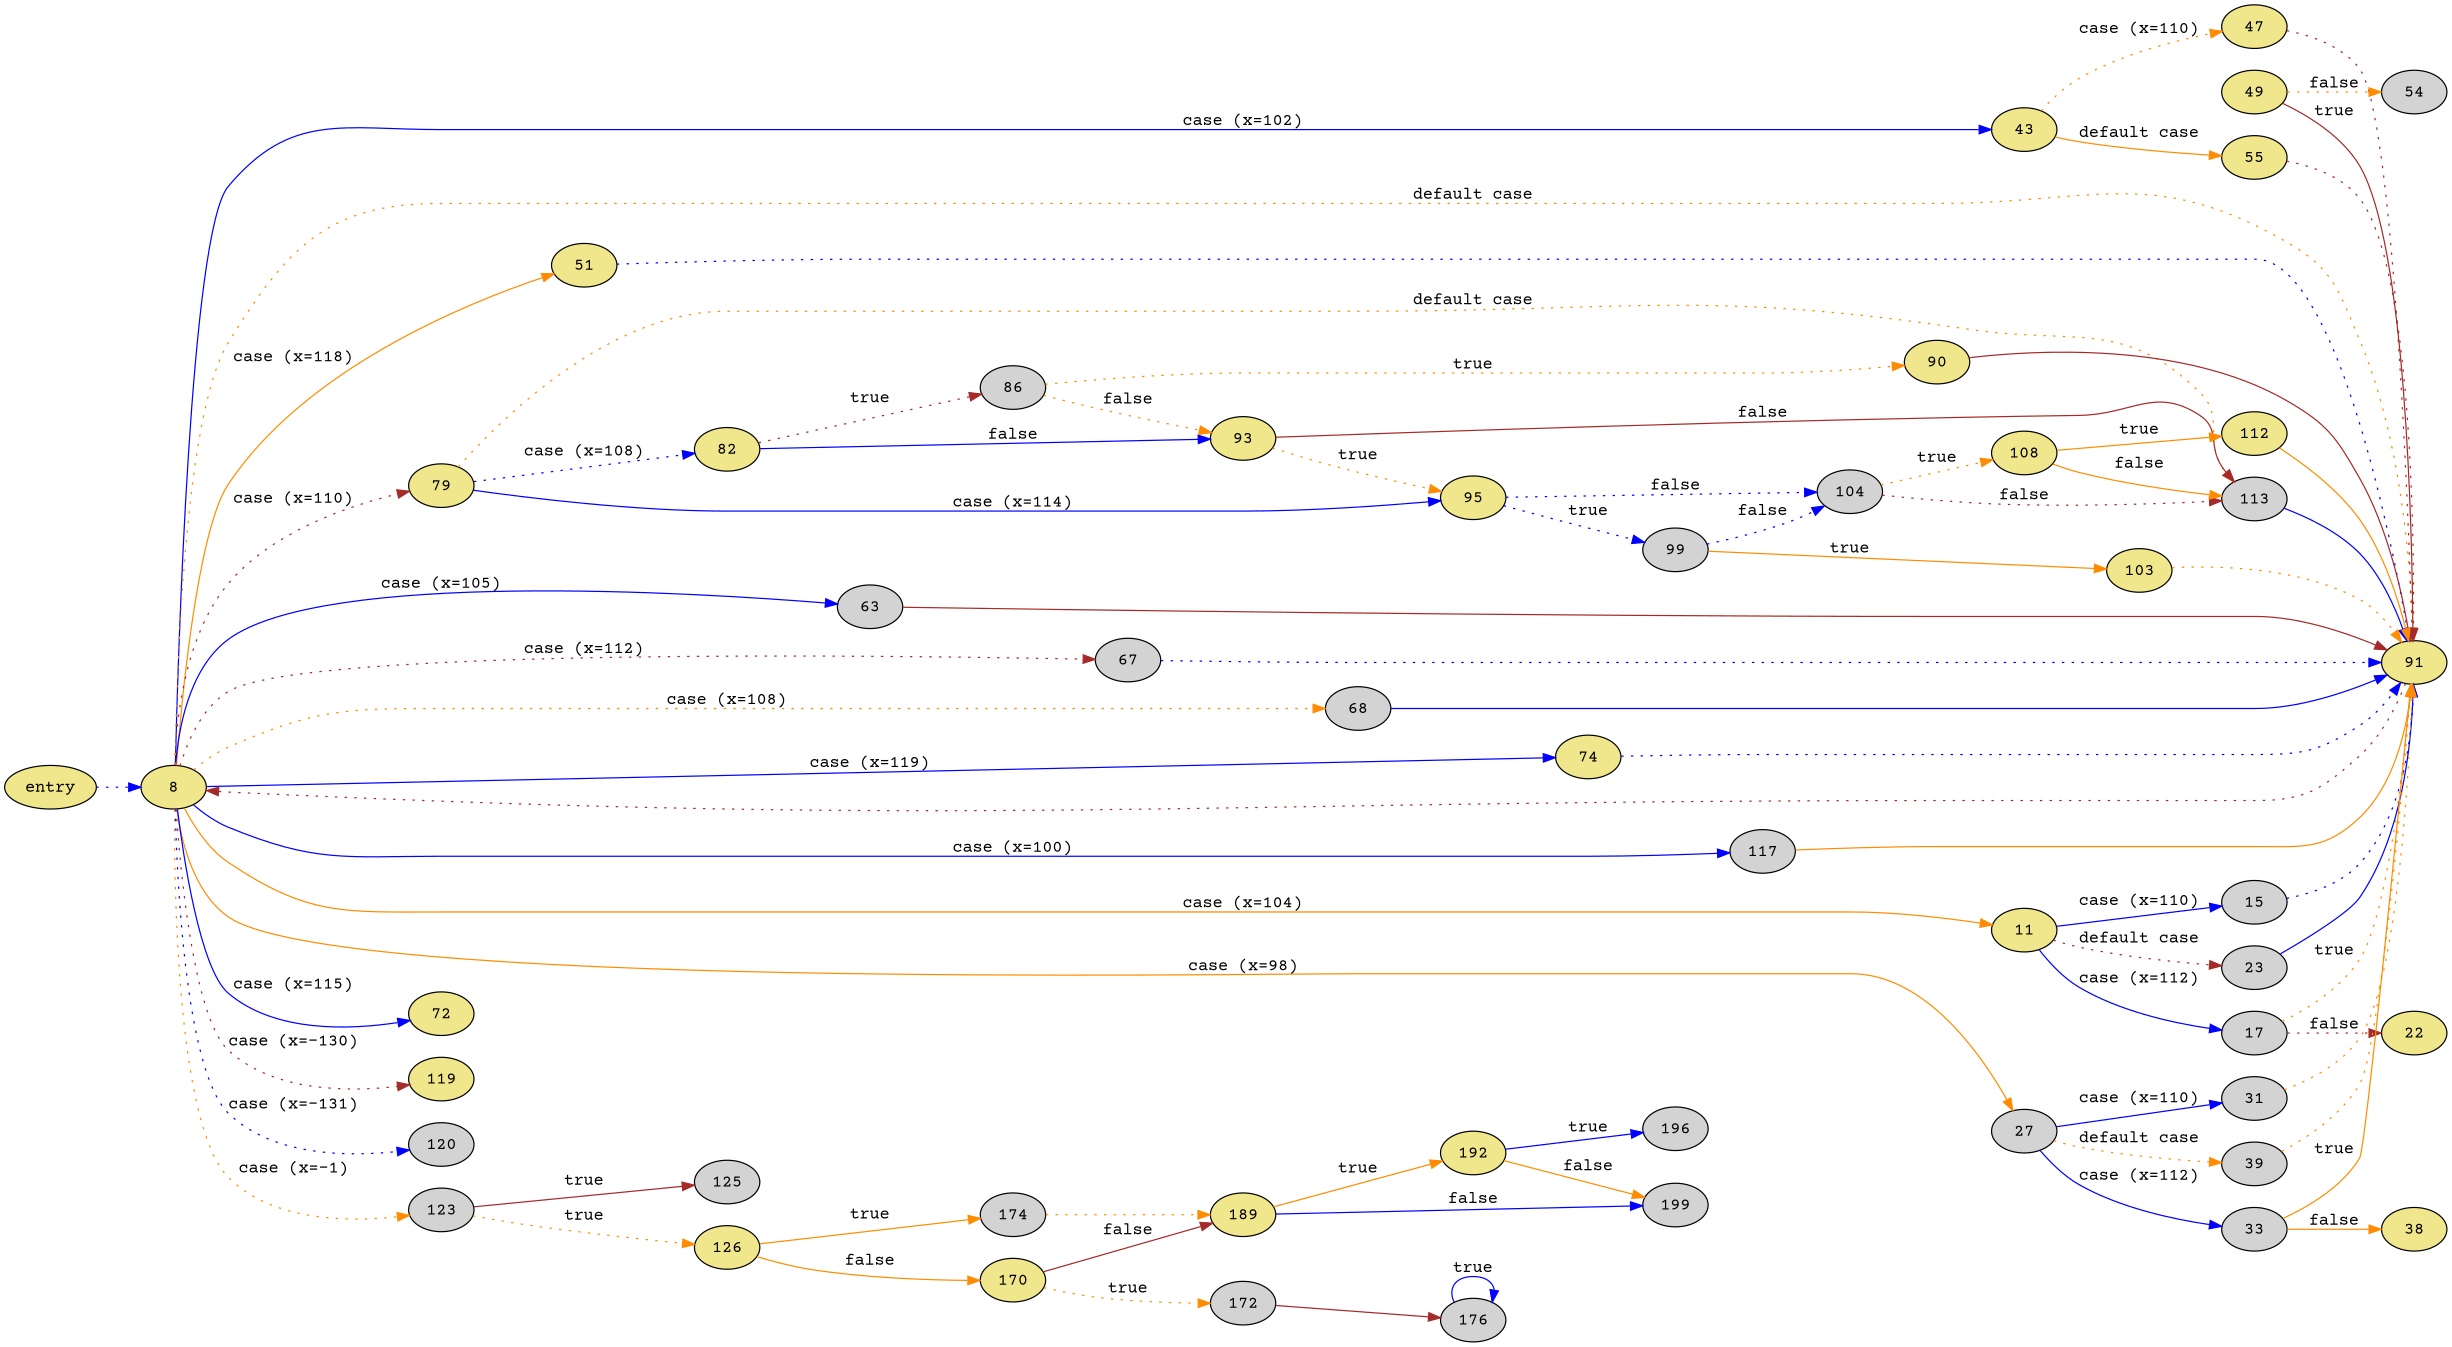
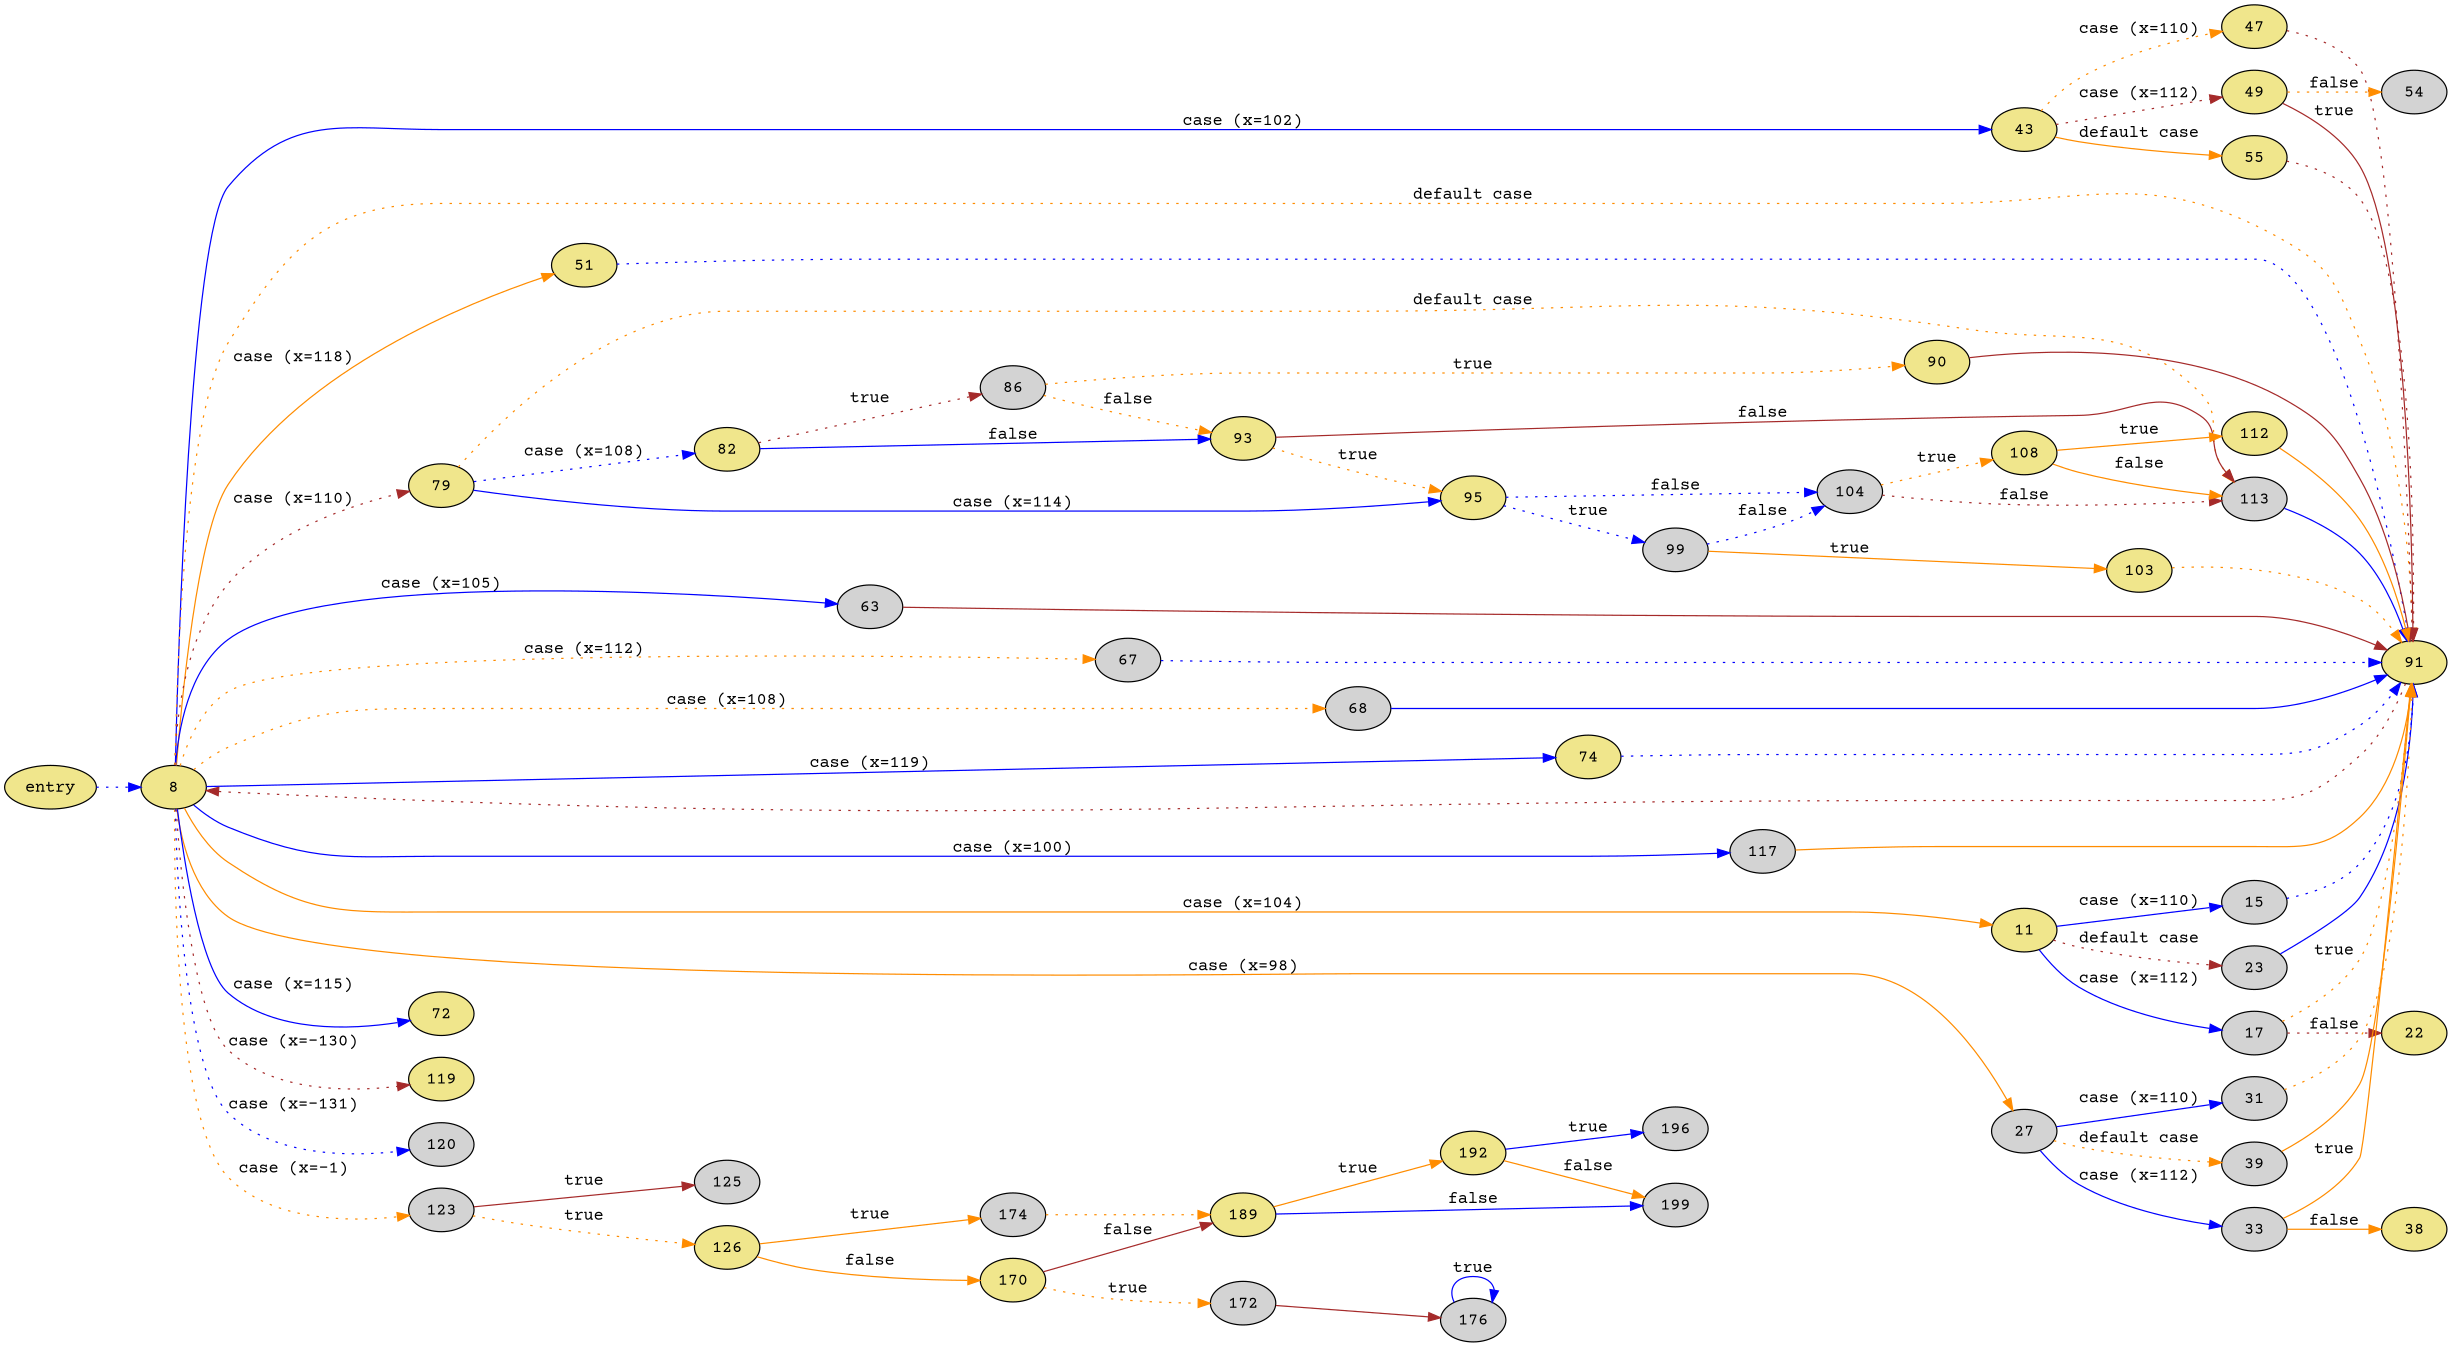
none -> (2133, 112)
(609, 658) -> (609, 658)
(2385, 943) -> (2385, 943)
